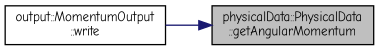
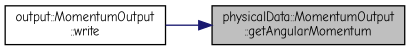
(293, 25) -> (308, 25)
